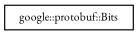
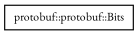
(69, 18) -> (69, 18)
